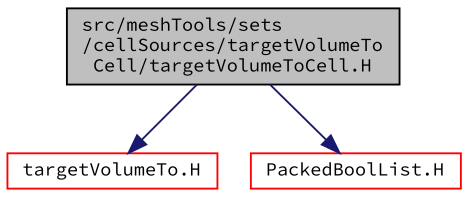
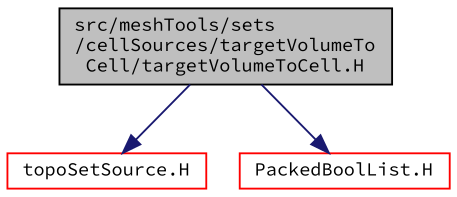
(112, 171) -> (107, 171)
